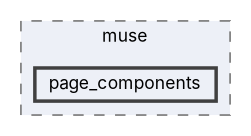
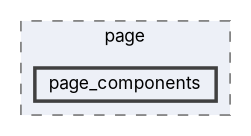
(126, 37) -> (126, 37)
